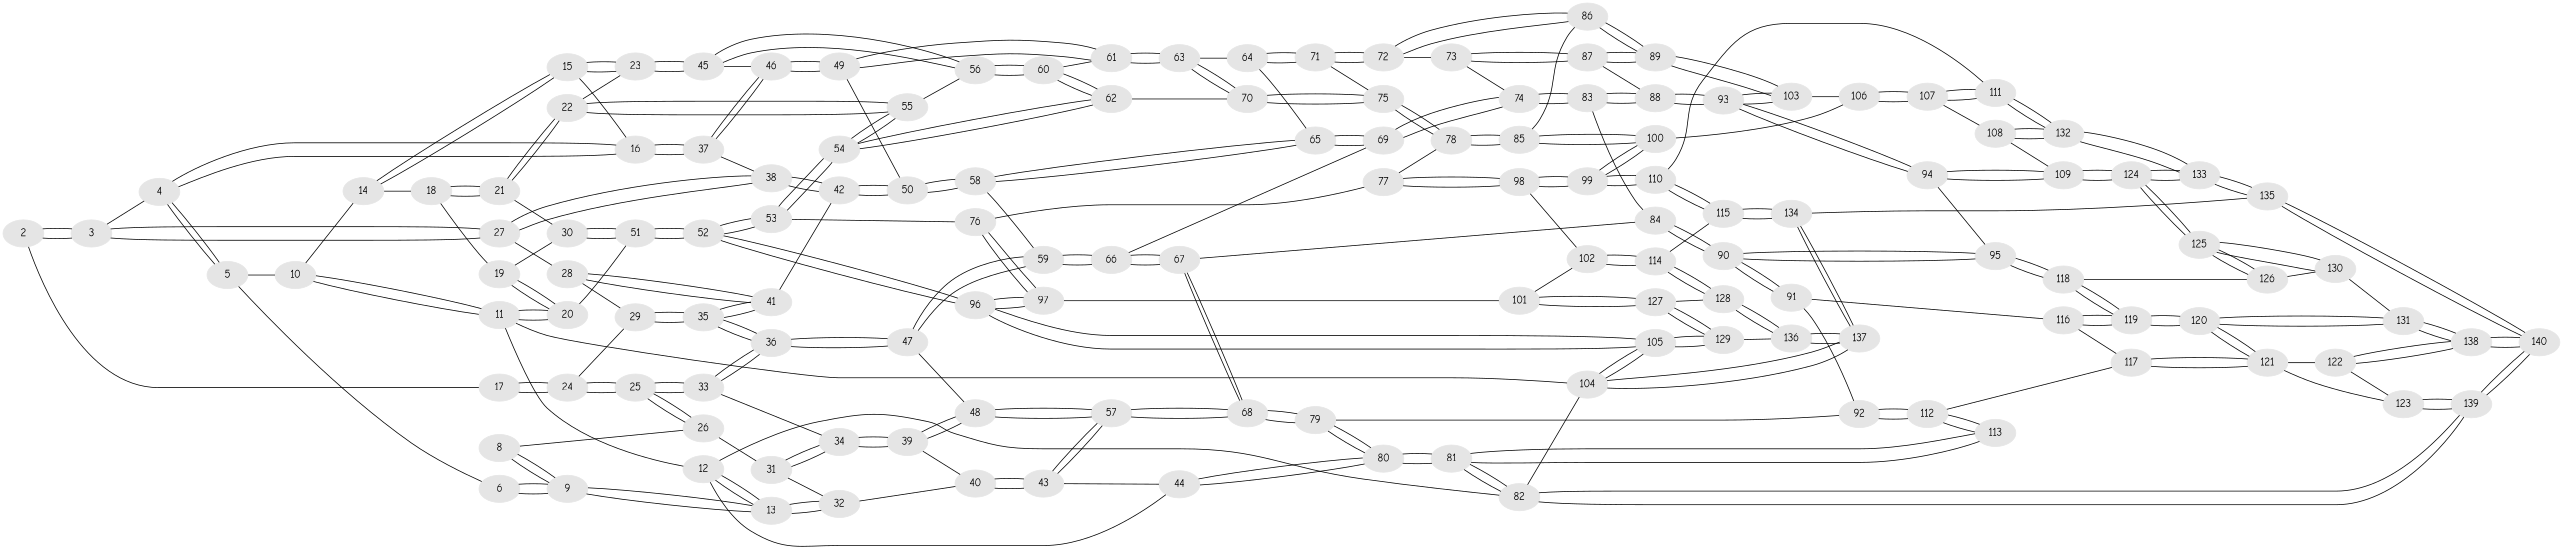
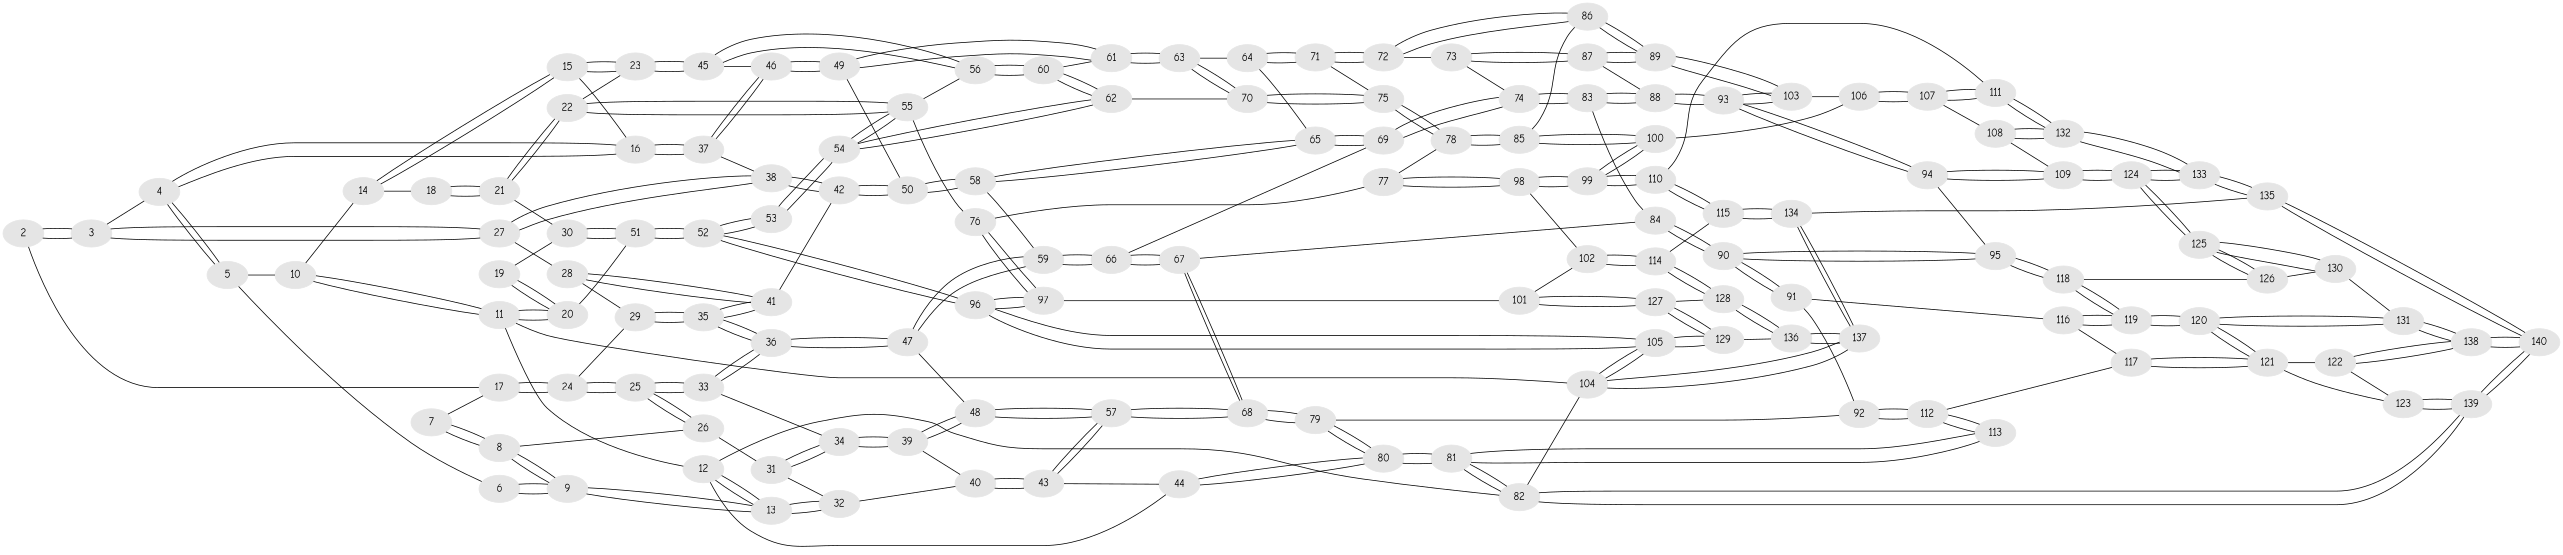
(873, 221) -> (935, 168)
(463, 234) -> none
none -> (431, 422)
